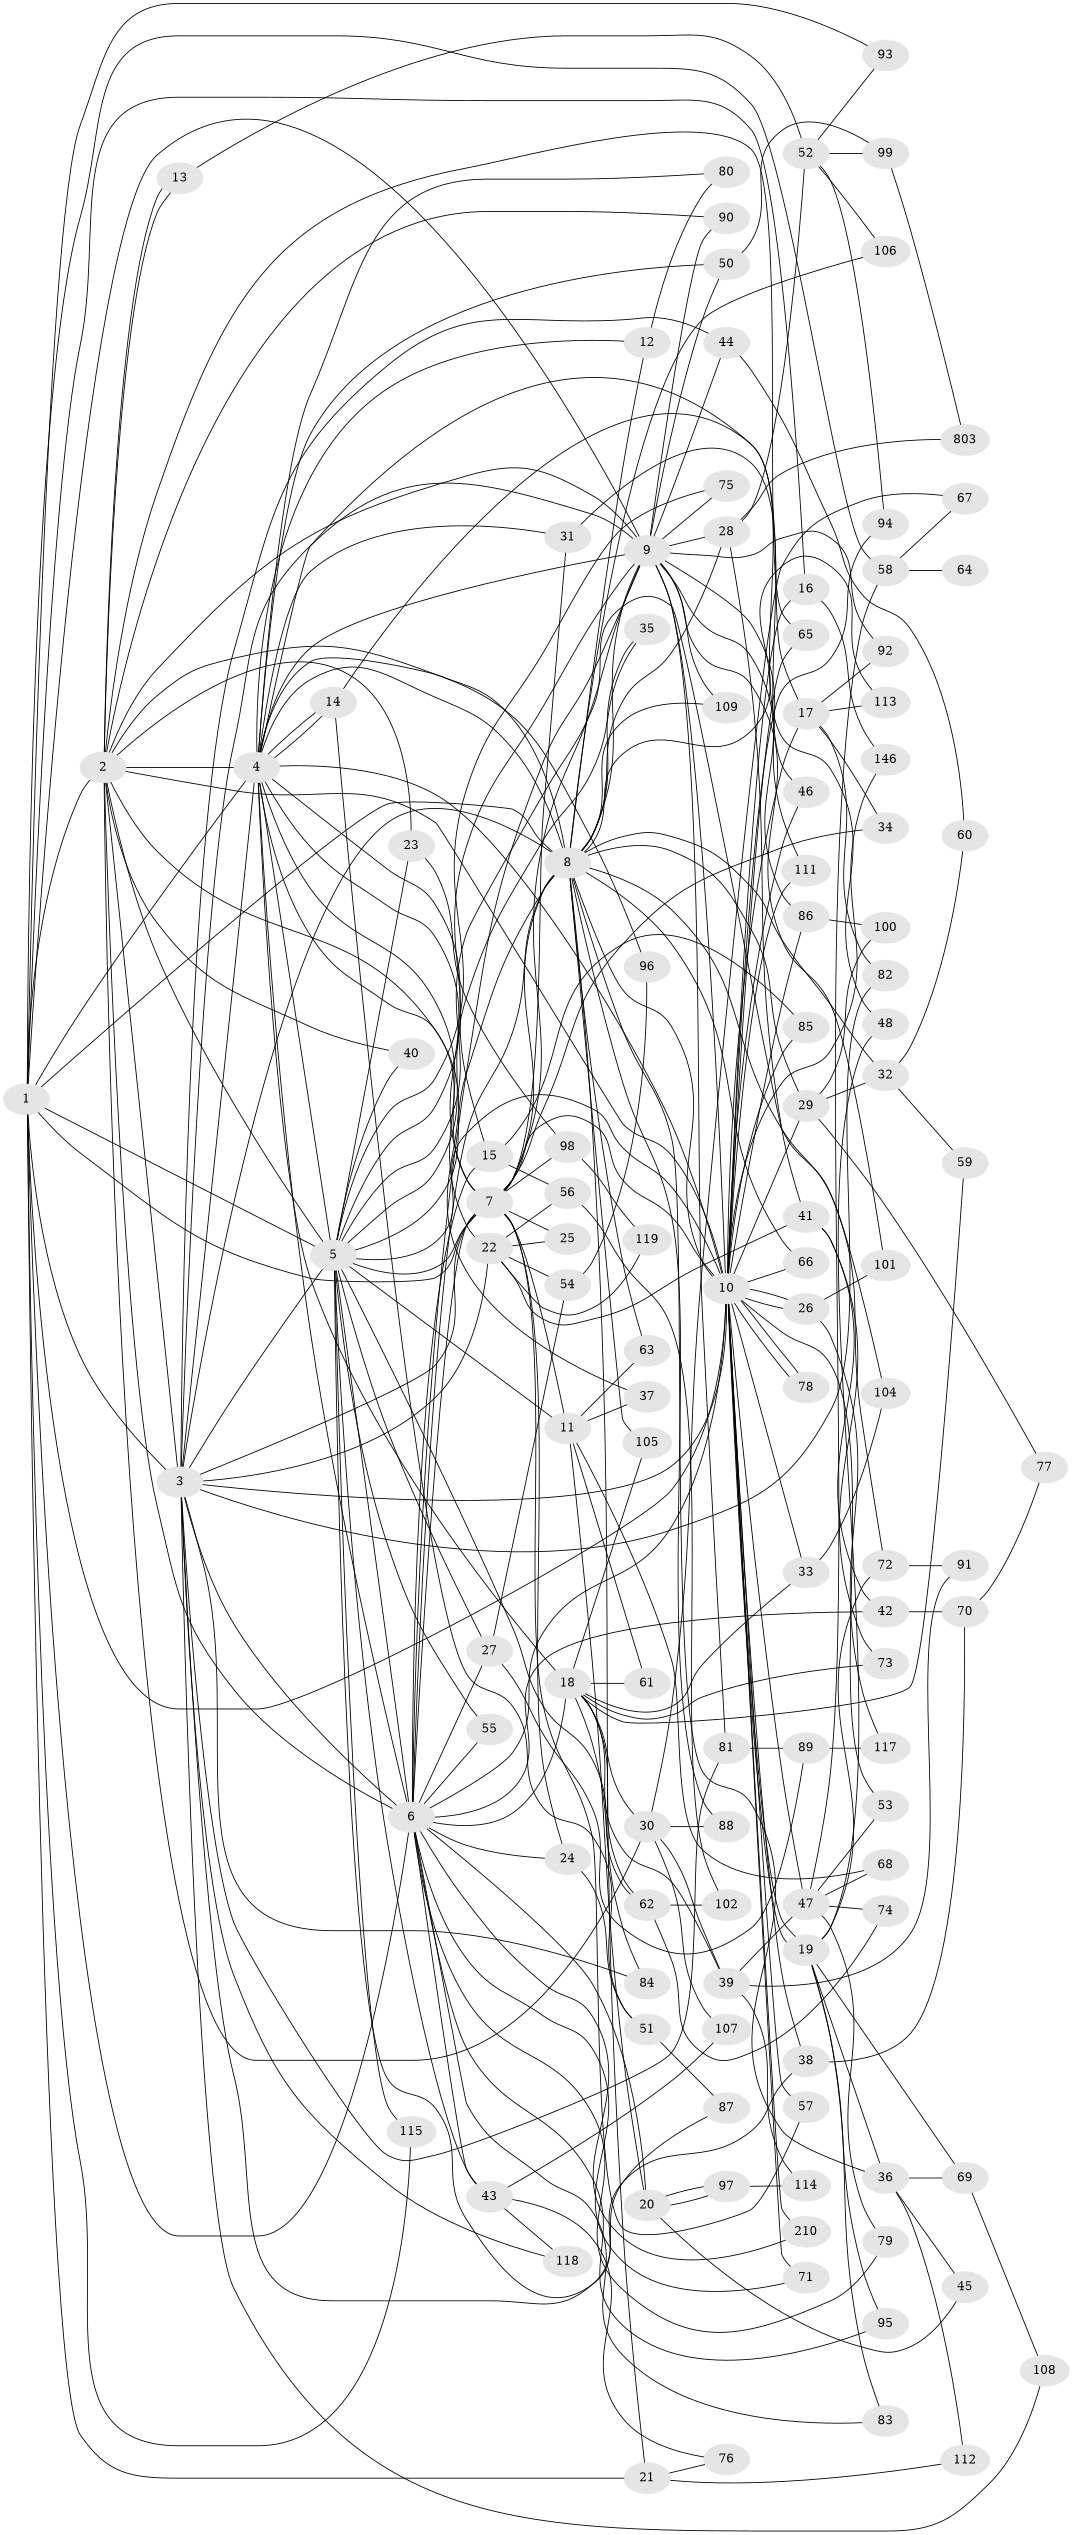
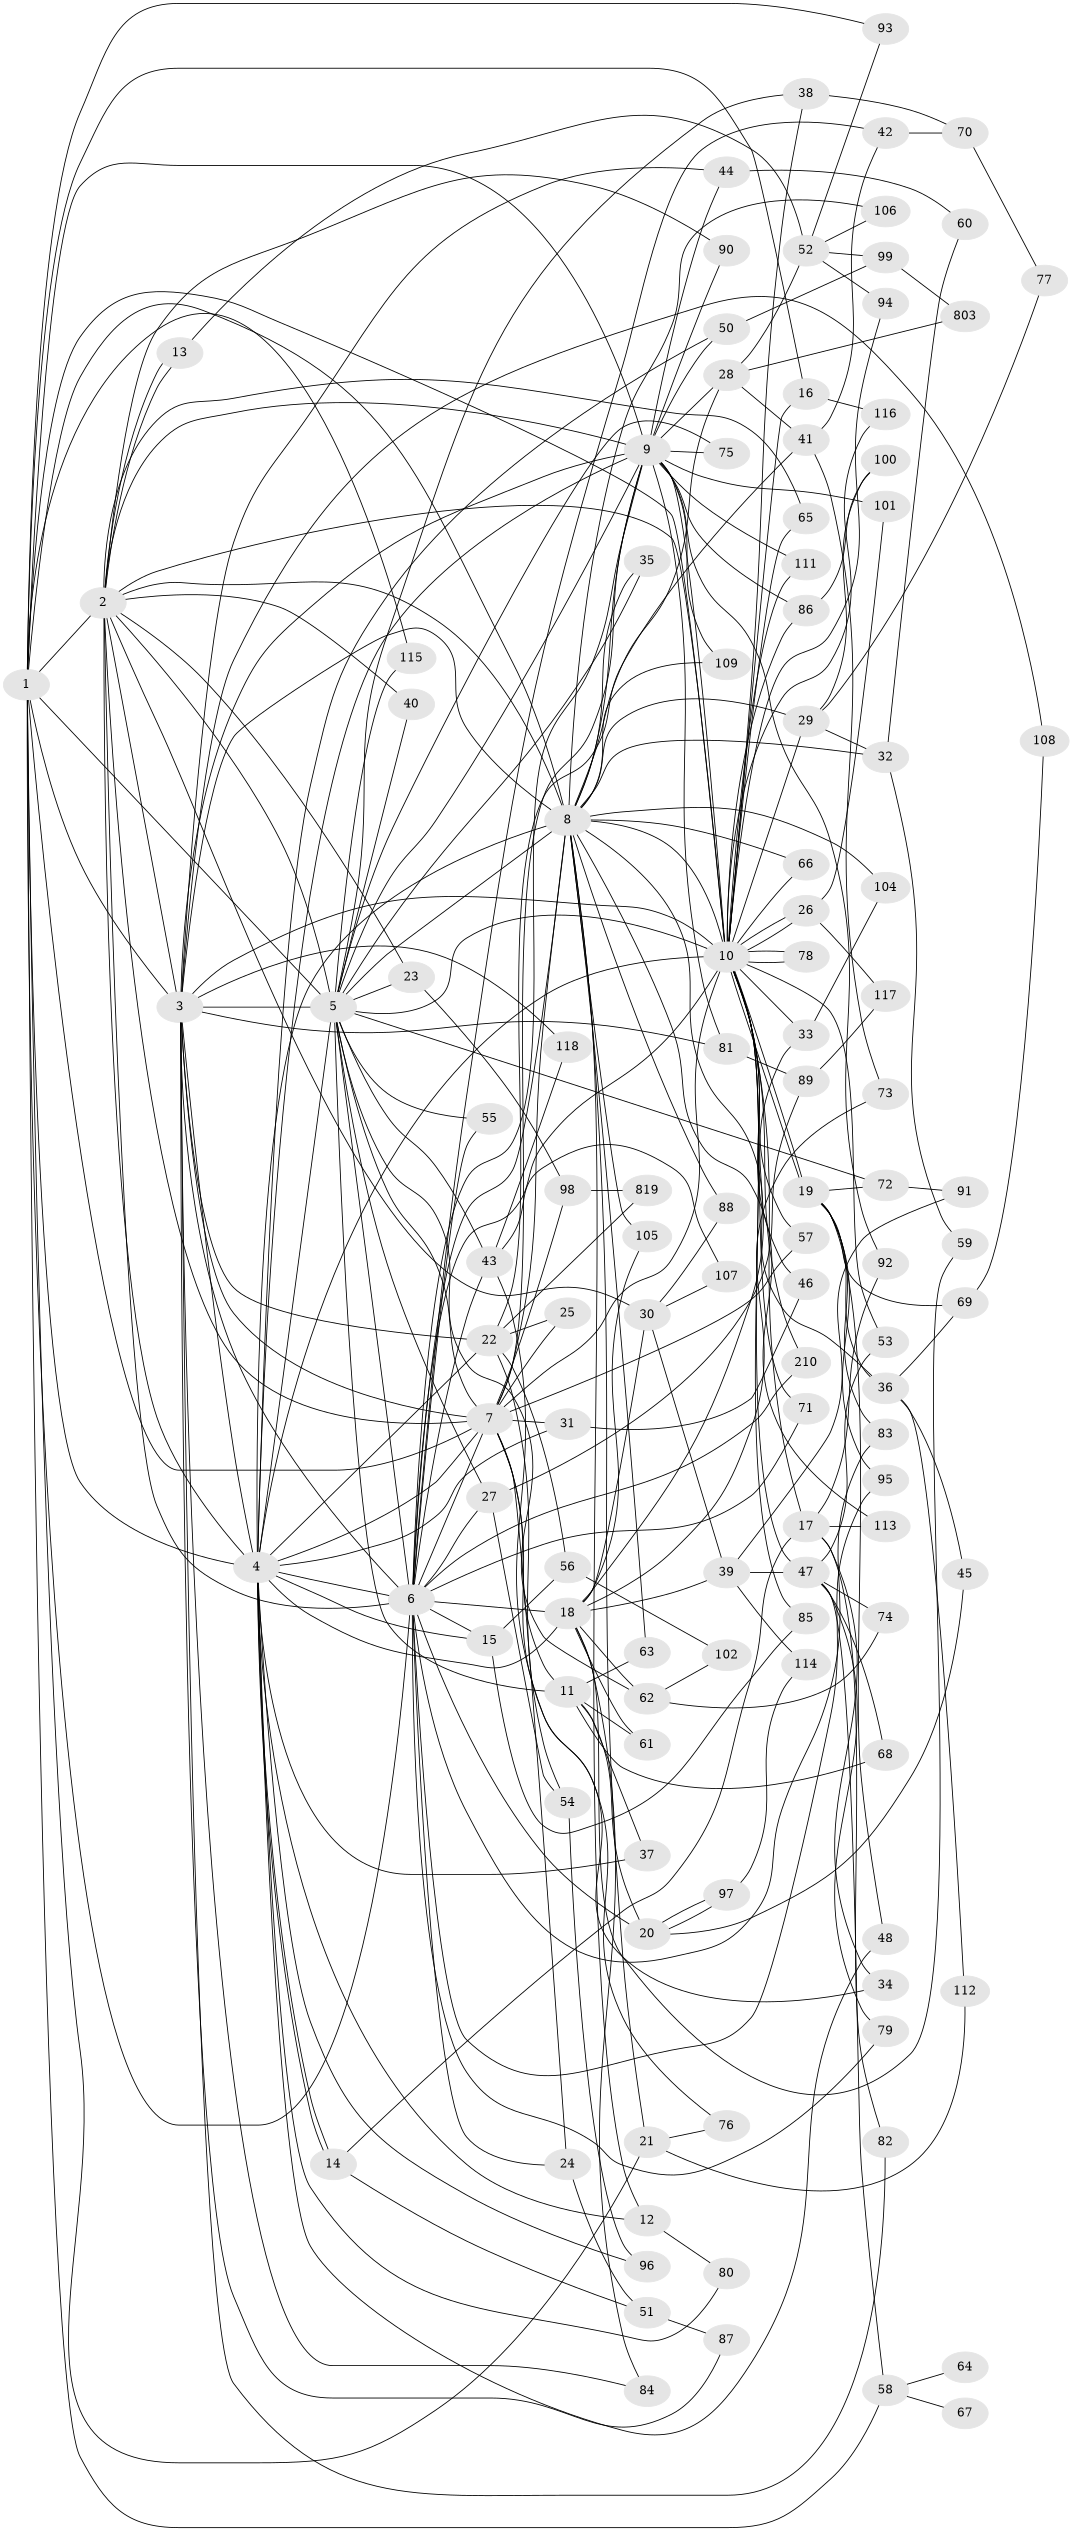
(886, 760) -> (886, 414)
(712, 1167) -> none
(647, 1240) -> (647, 1190)
